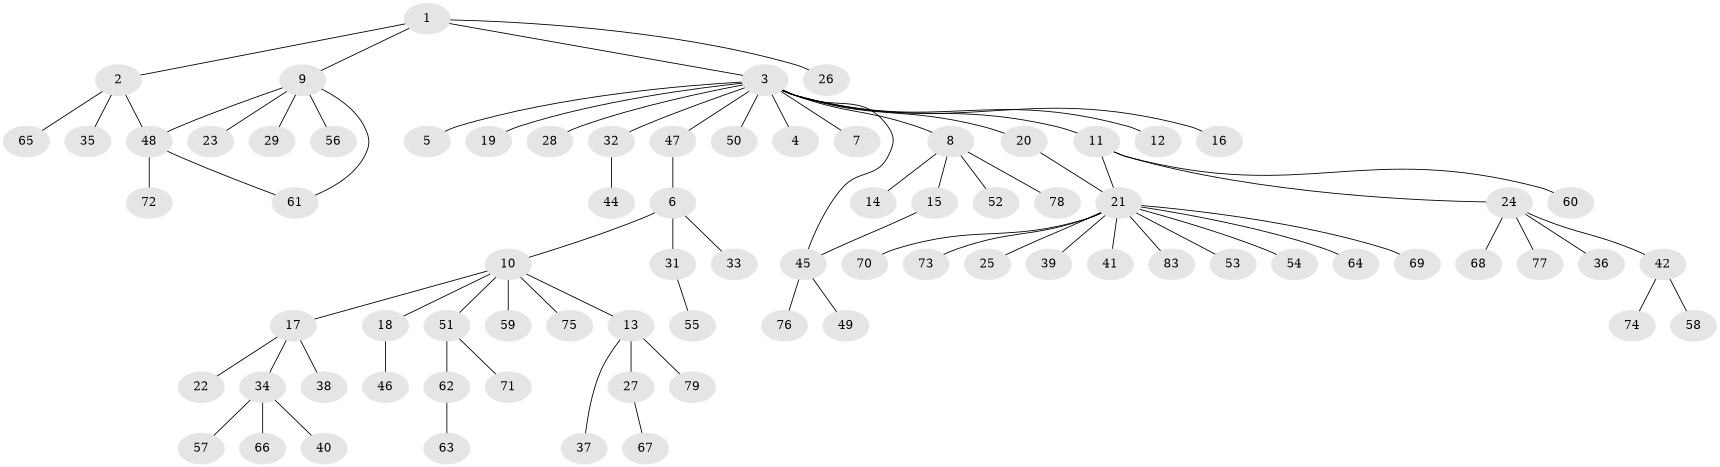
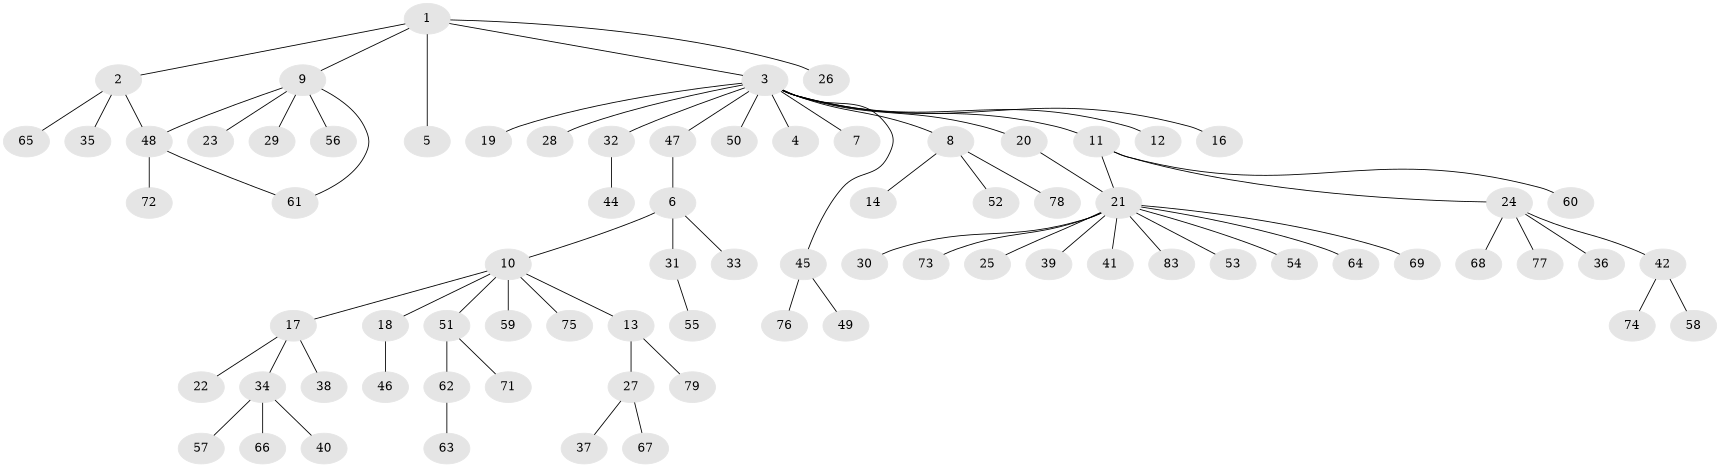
(592, 98) -> (427, 80)
(935, 203) -> none
(865, 264) -> (865, 264)
(596, 384) -> (608, 418)
